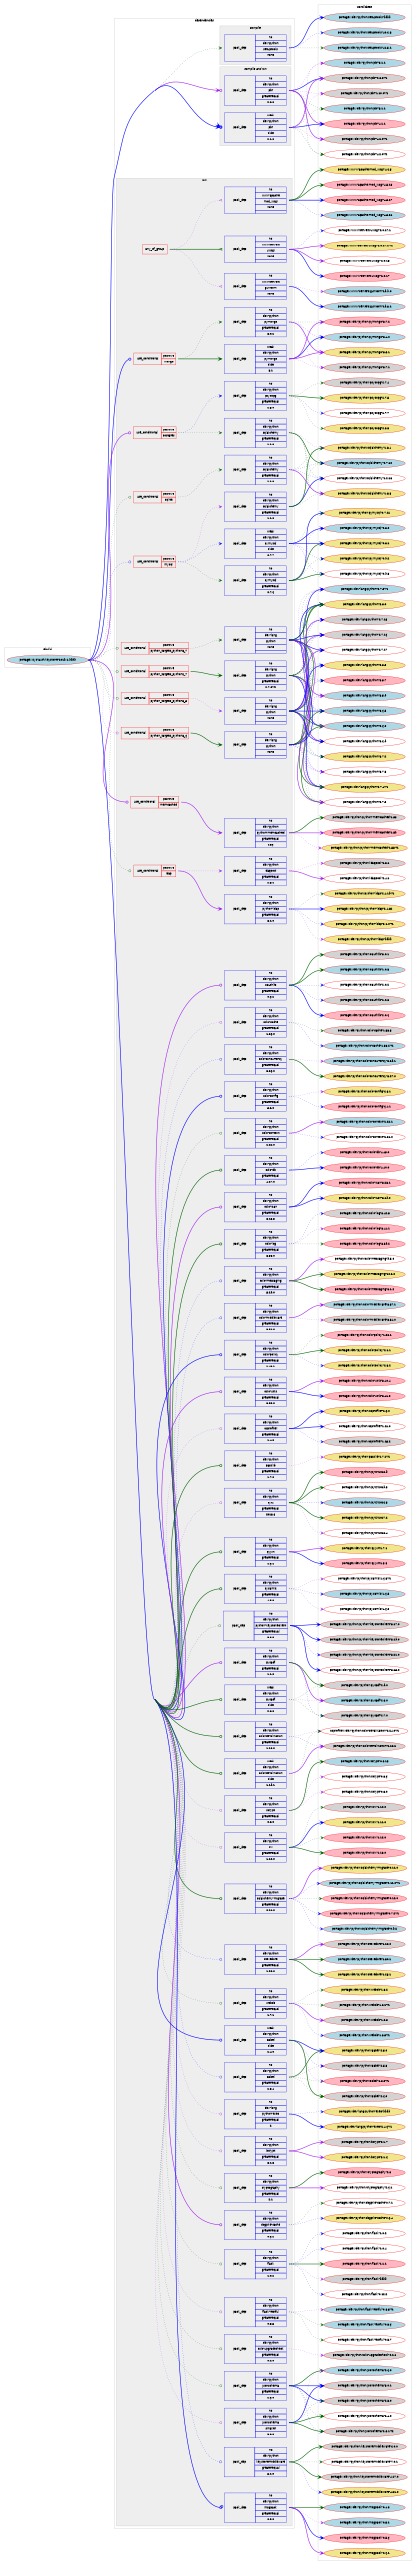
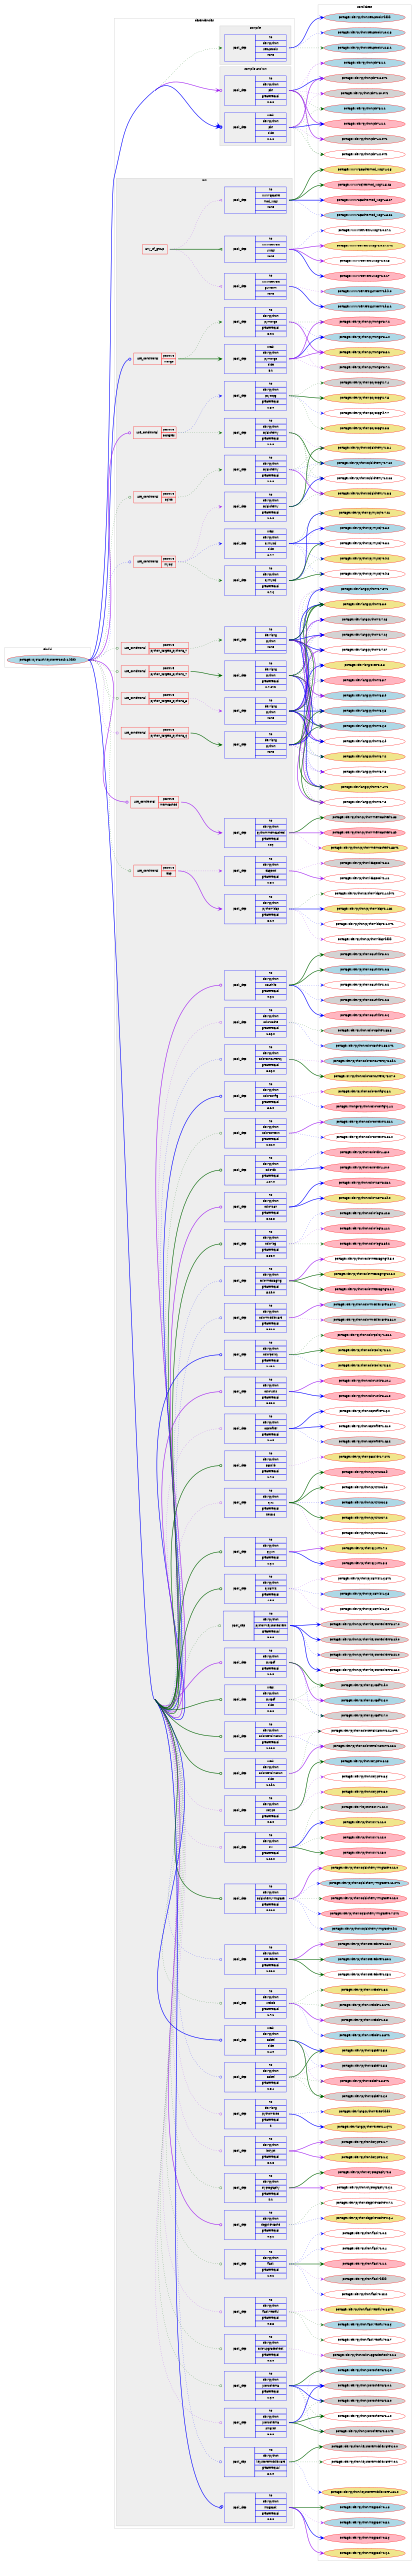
(365, 185) -> (365, 185)
(365, 413) -> (365, 413)
(365, 544) -> (365, 544)
(365, 665) -> (365, 665)
(365, 894) -> (365, 894)
(365, 924) -> (365, 924)
(365, 939) -> (365, 939)
(365, 1076) -> (365, 1076)
(365, 1107) -> (365, 1107)
(365, 1411) -> (365, 1411)
(365, 1731) -> (365, 1731)
(365, 1792) -> (365, 1792)
(365, 1807) -> (365, 1807)
(365, 1975) -> (365, 1975)
(365, 2310) -> (365, 2310)
(365, 2477) -> none
